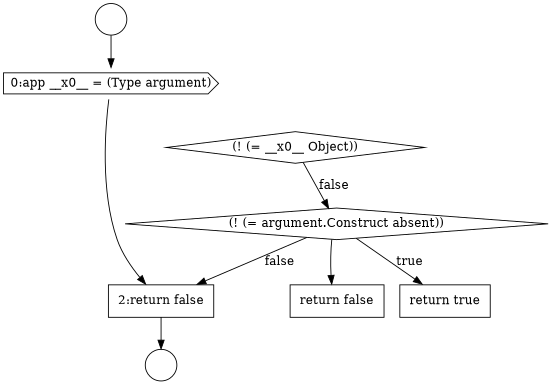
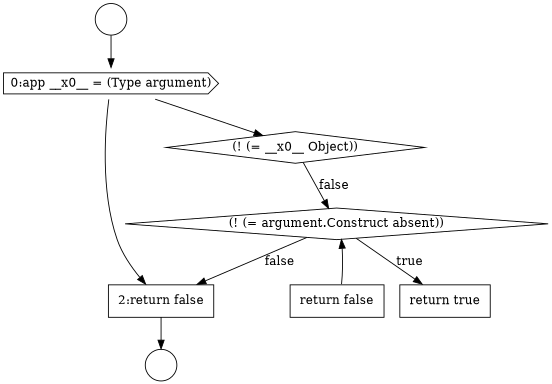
none -> (205, 116)
(331, 257) -> (343, 266)
